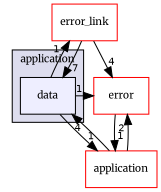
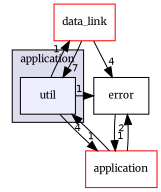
(85, 22) -> (85, 22)
(48, 96) -> (48, 96)
(121, 96) -> (121, 96)
